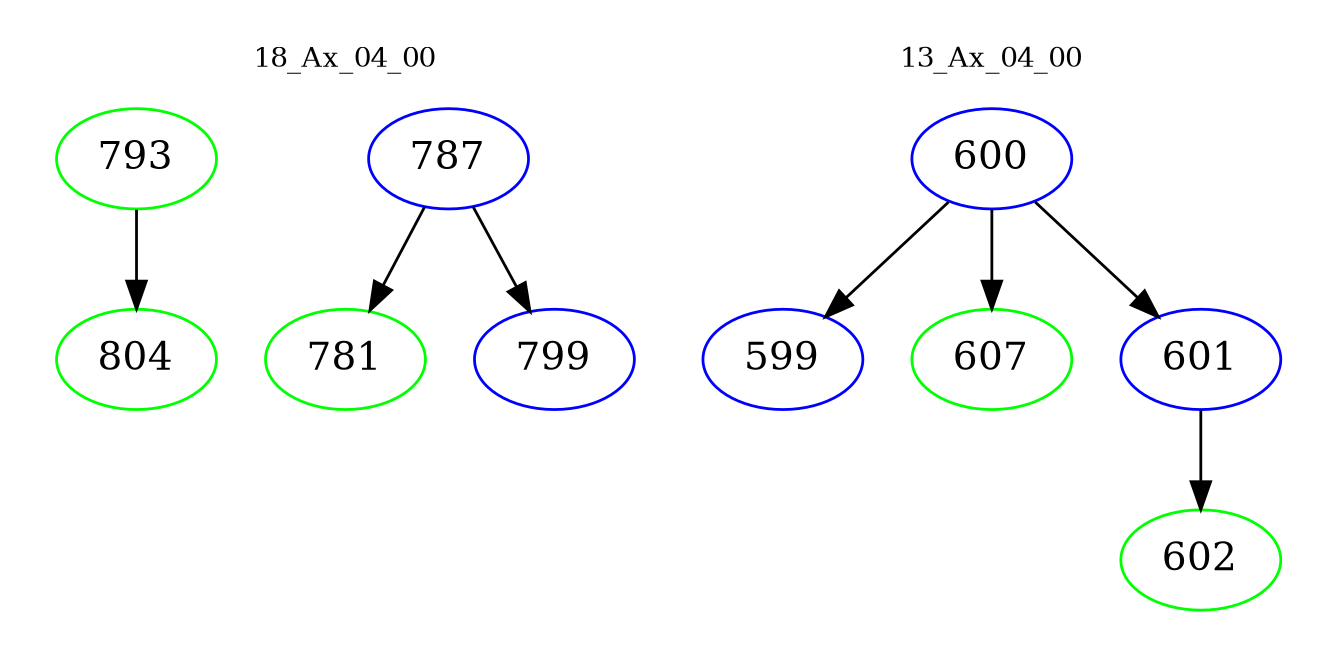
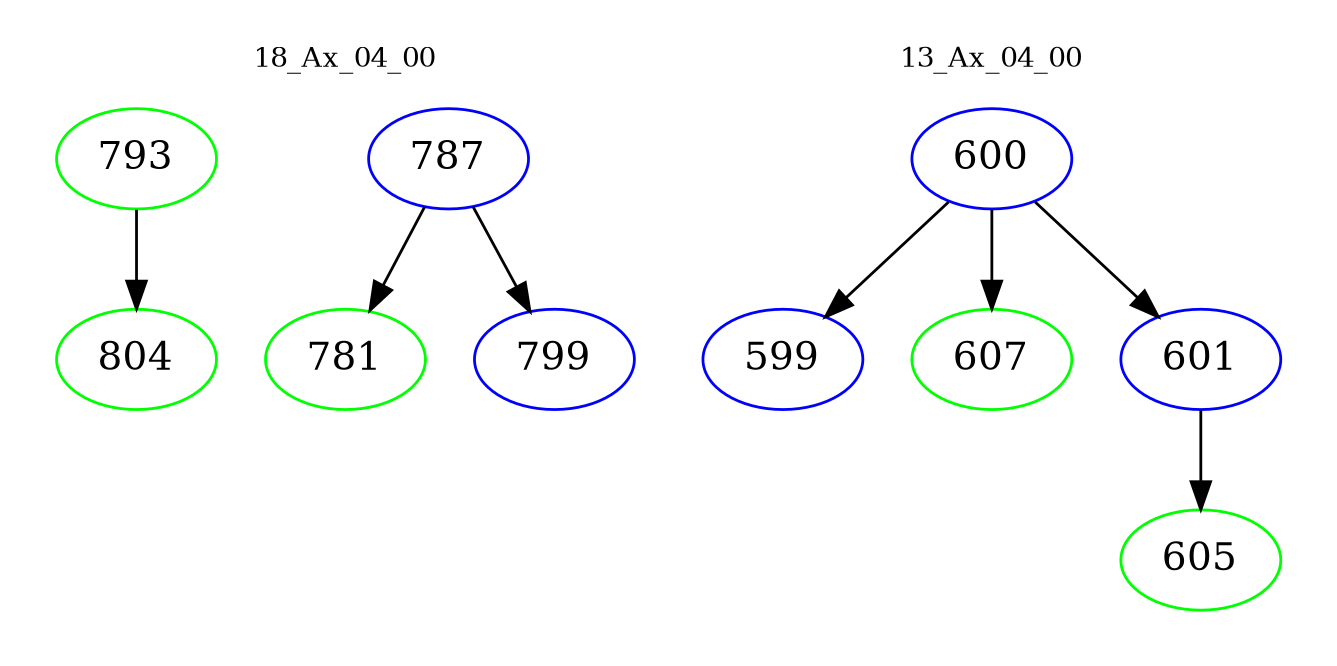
(1201, 560) -> (1201, 560)
